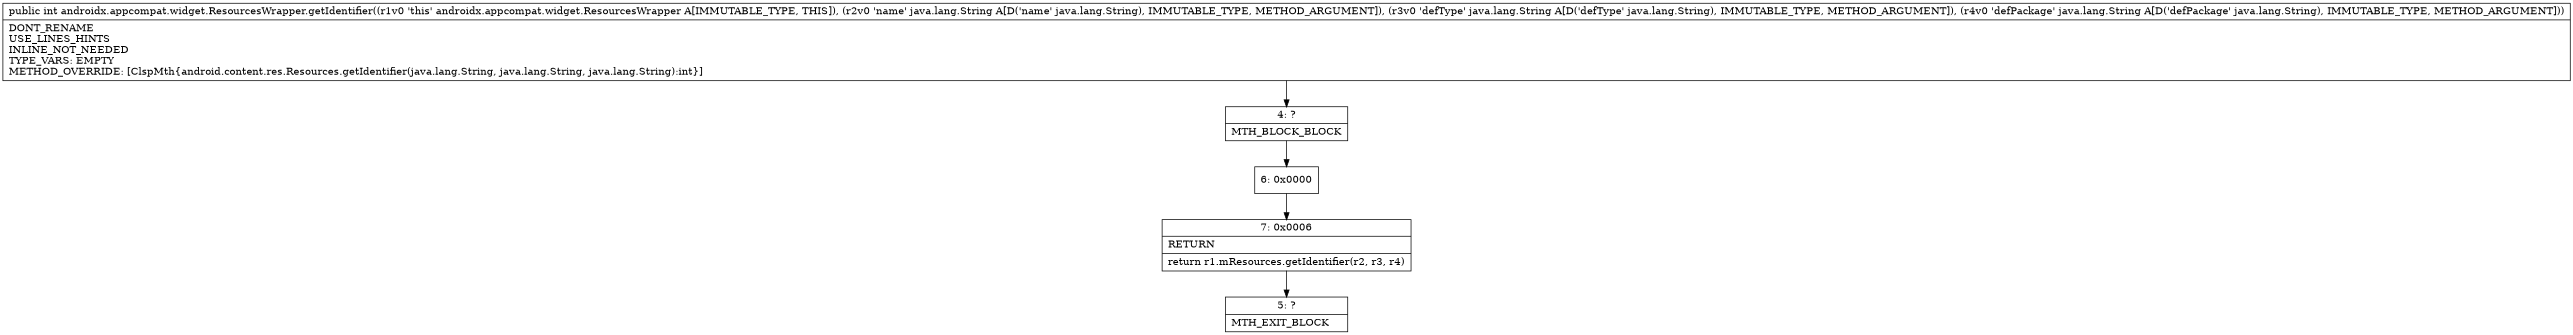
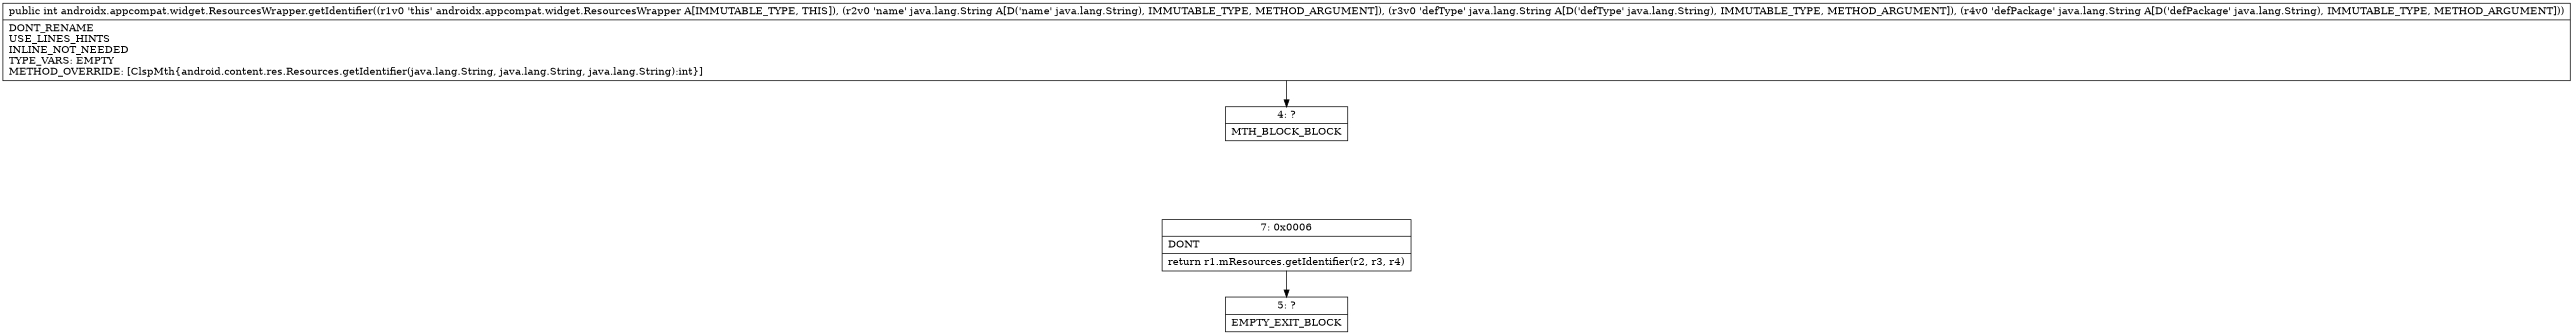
(1287, 180) -> none
(1191, 245) -> (1184, 245)
(1280, 323) -> (1287, 323)
